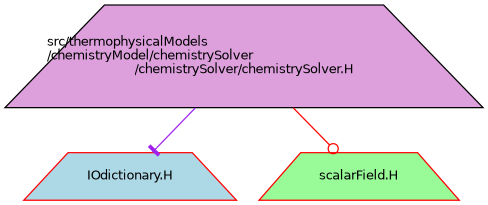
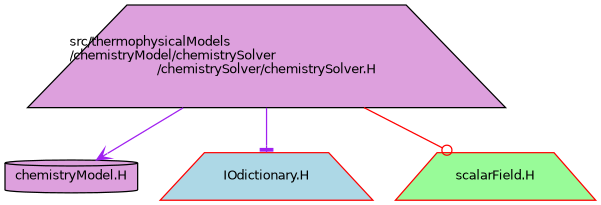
none -> (71, 176)
